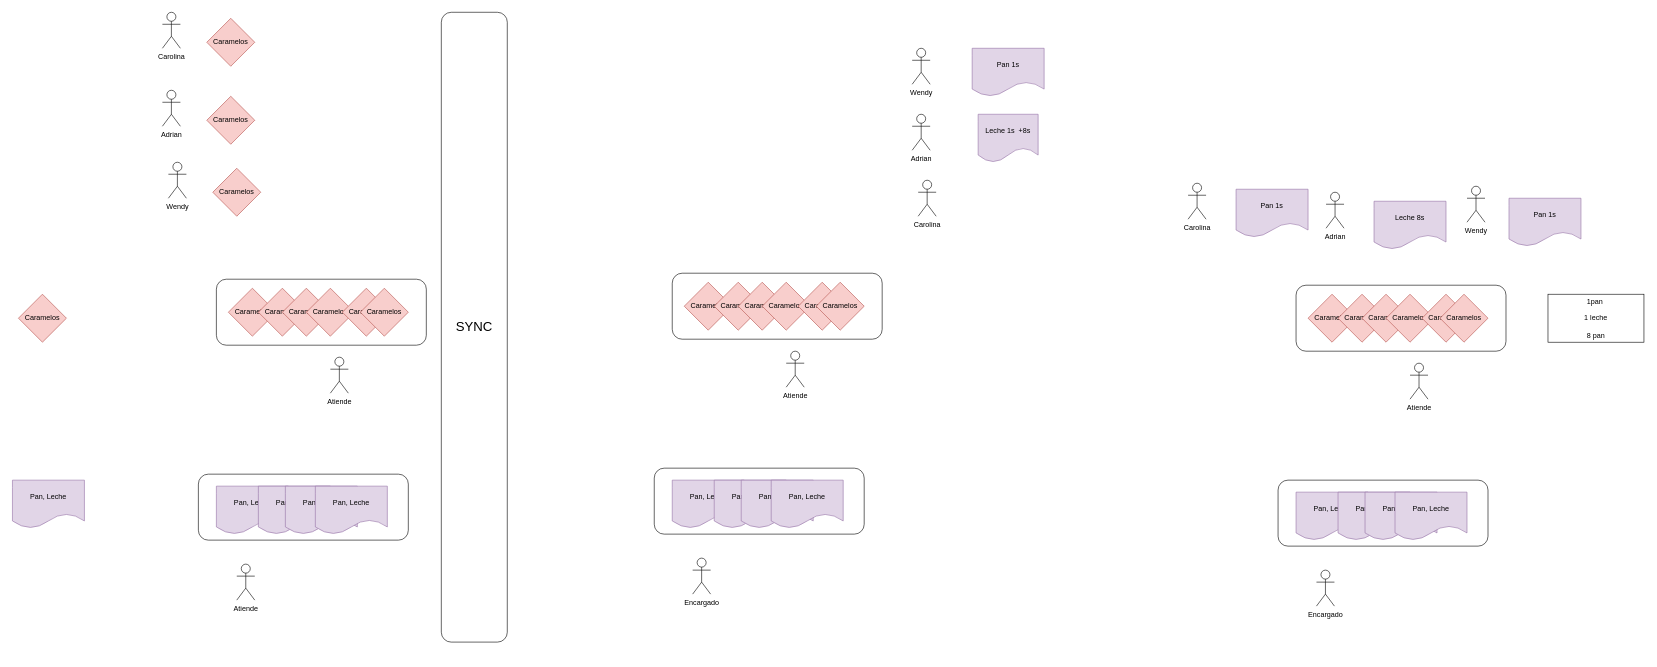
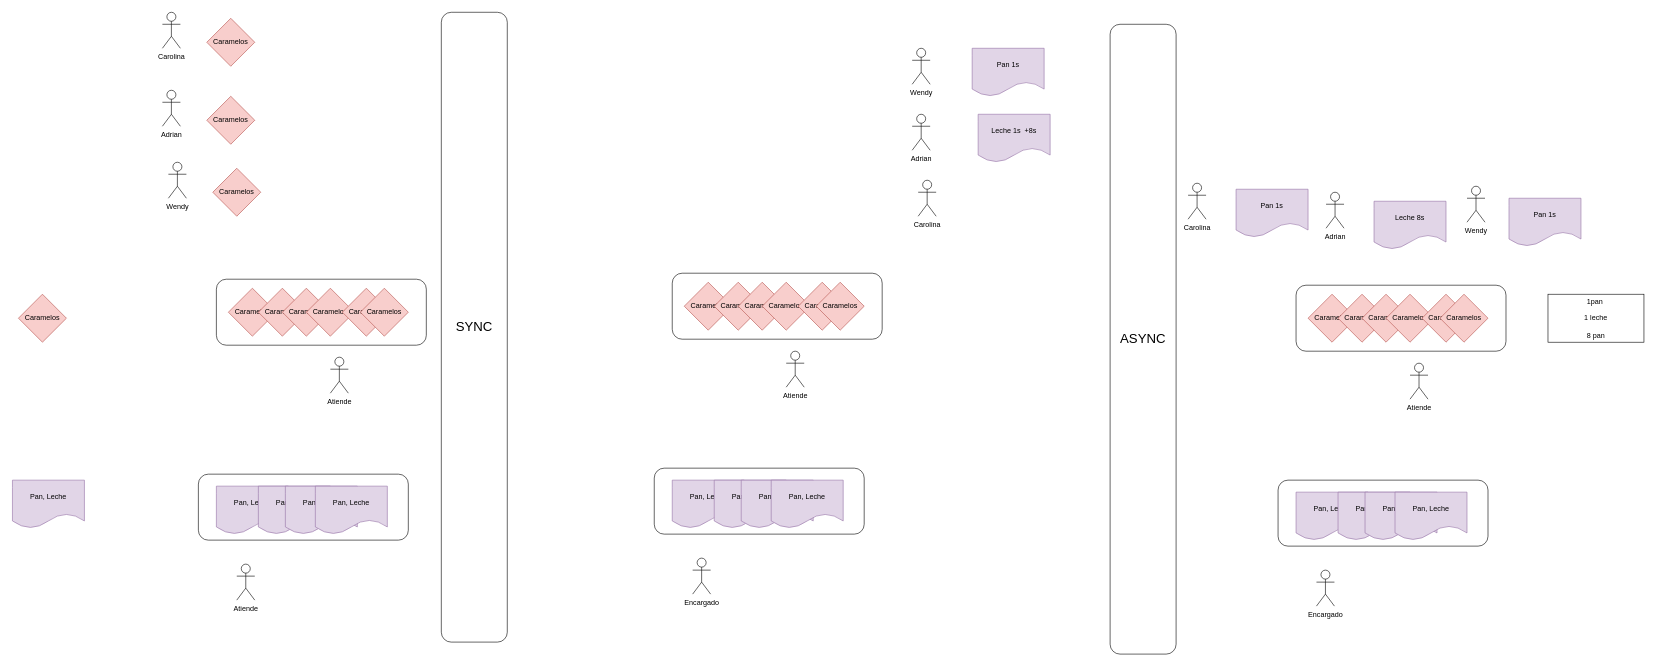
(1008, 138) -> (1014, 138)
none -> (1143, 339)
